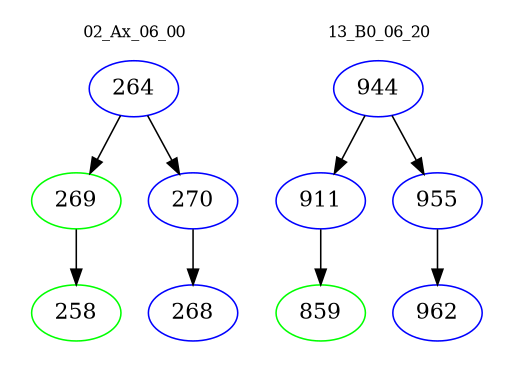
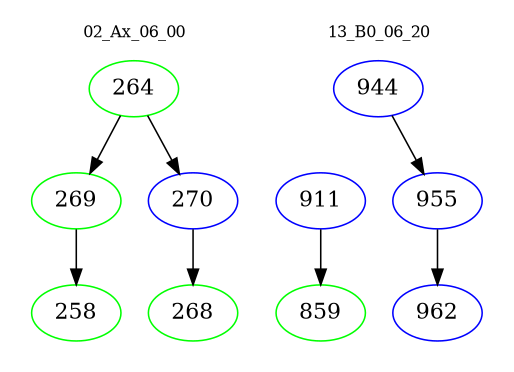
(134, 89) -> (134, 89)
(353, 138) -> none
(193, 313) -> (193, 313)
